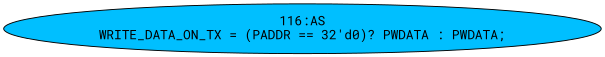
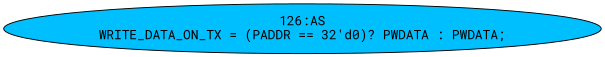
(302, 29) -> (302, 29)
